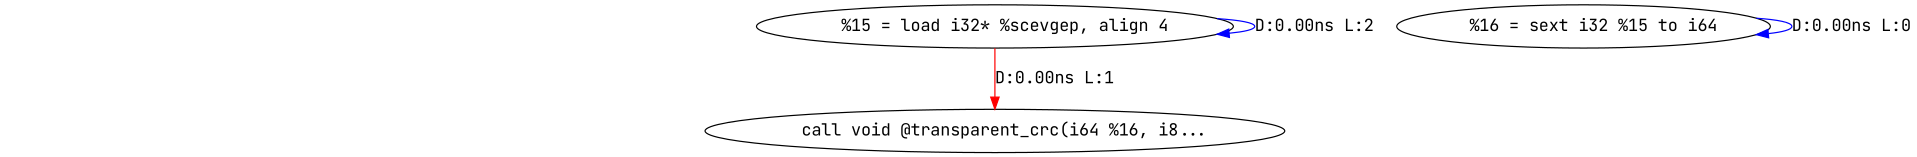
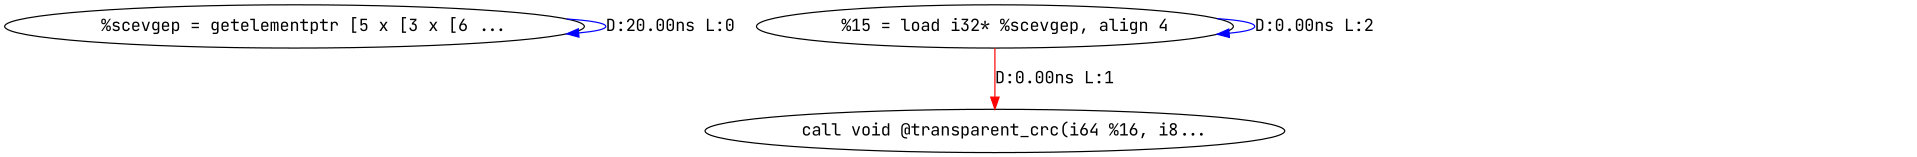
none -> (294, 26)
(1584, 26) -> none
